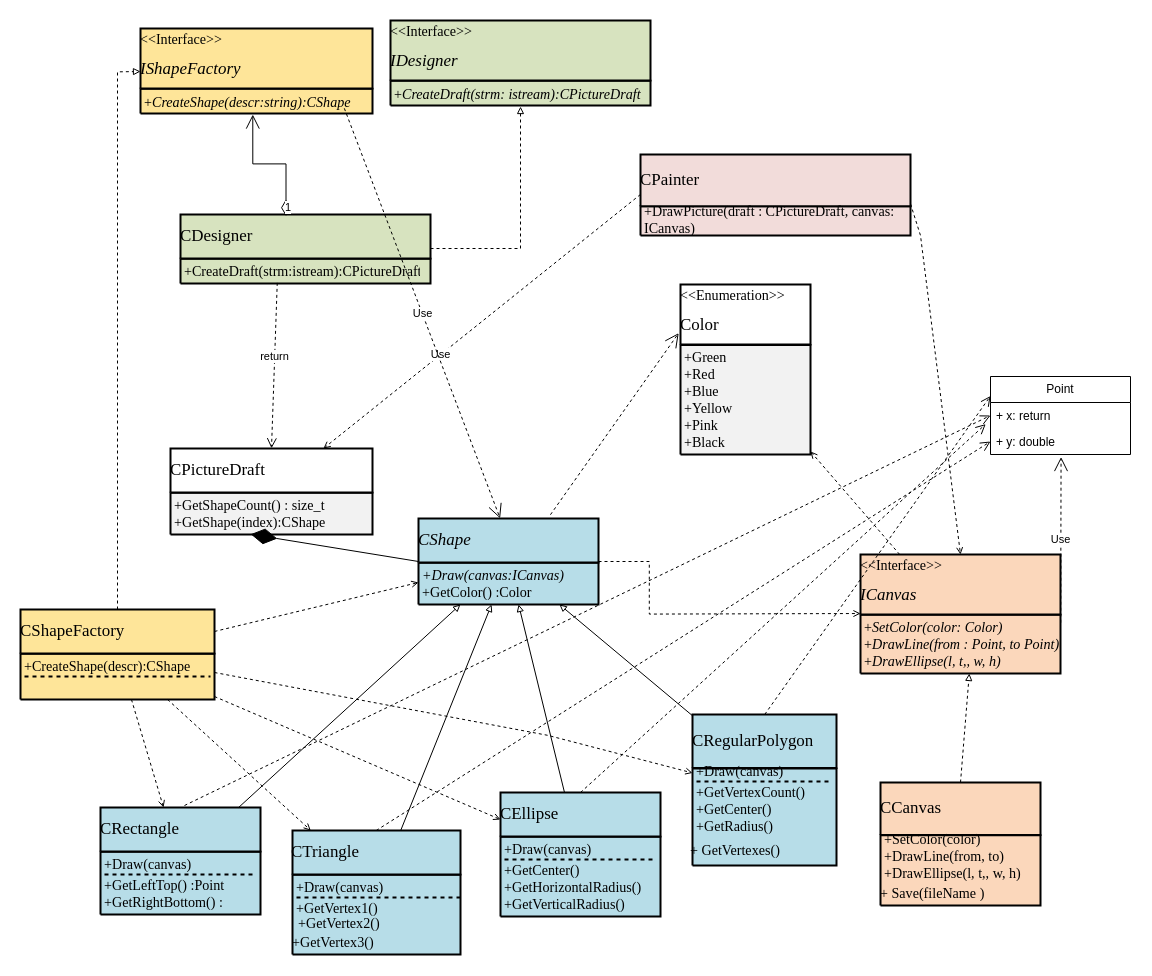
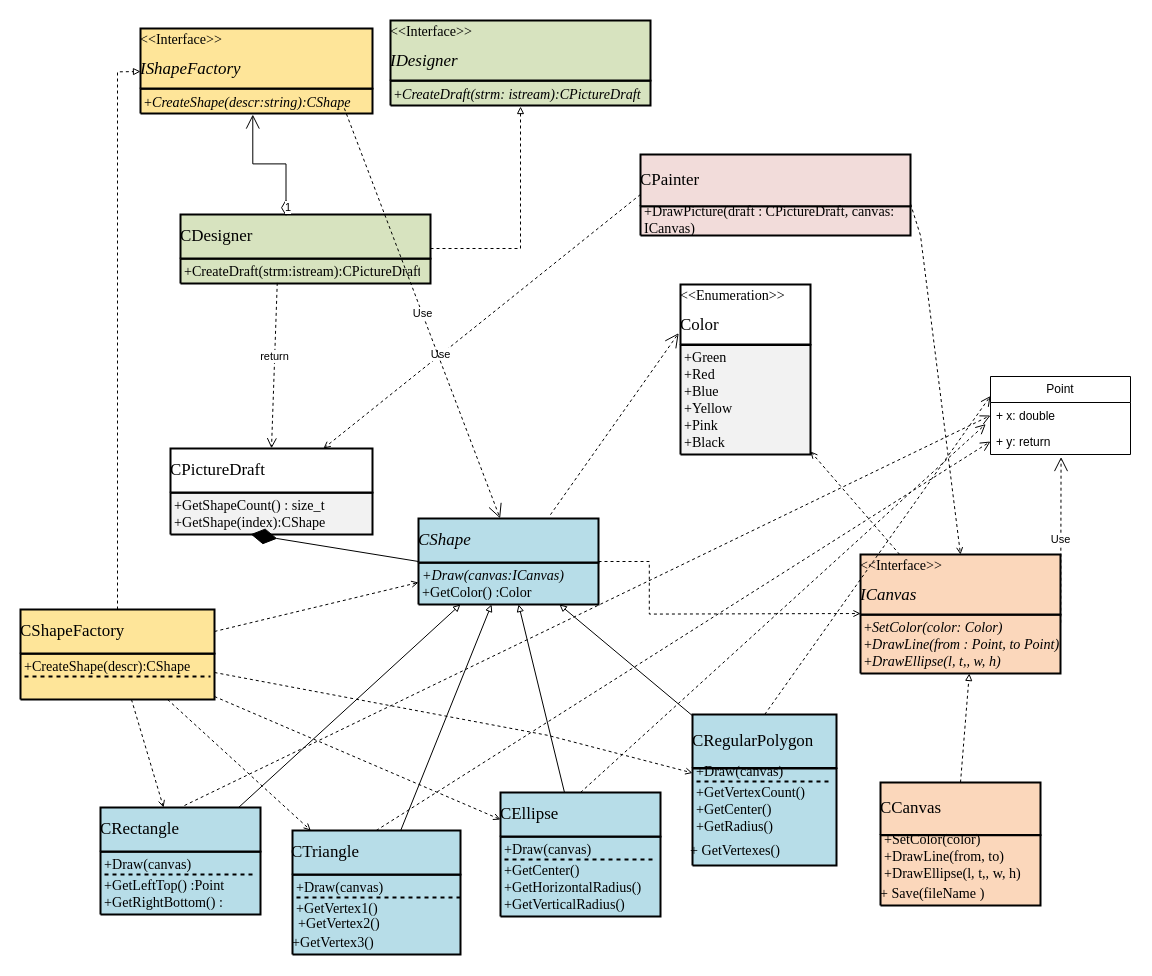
(1029, 417) -> (1027, 417)
(1027, 443) -> (1029, 443)
